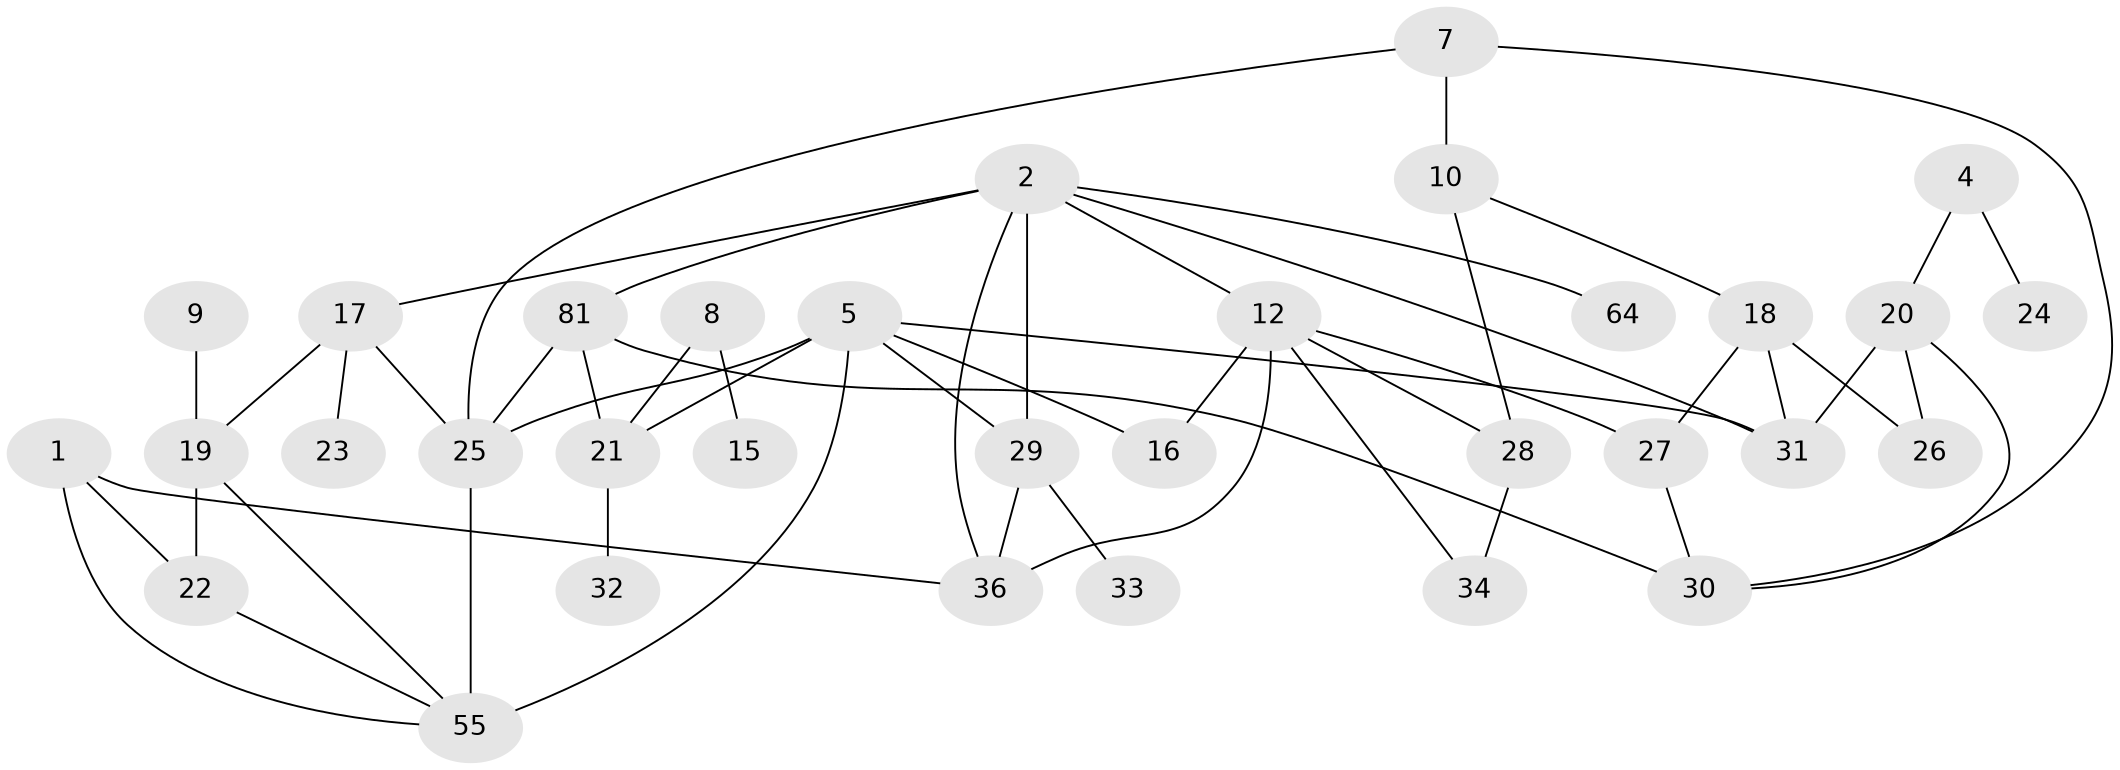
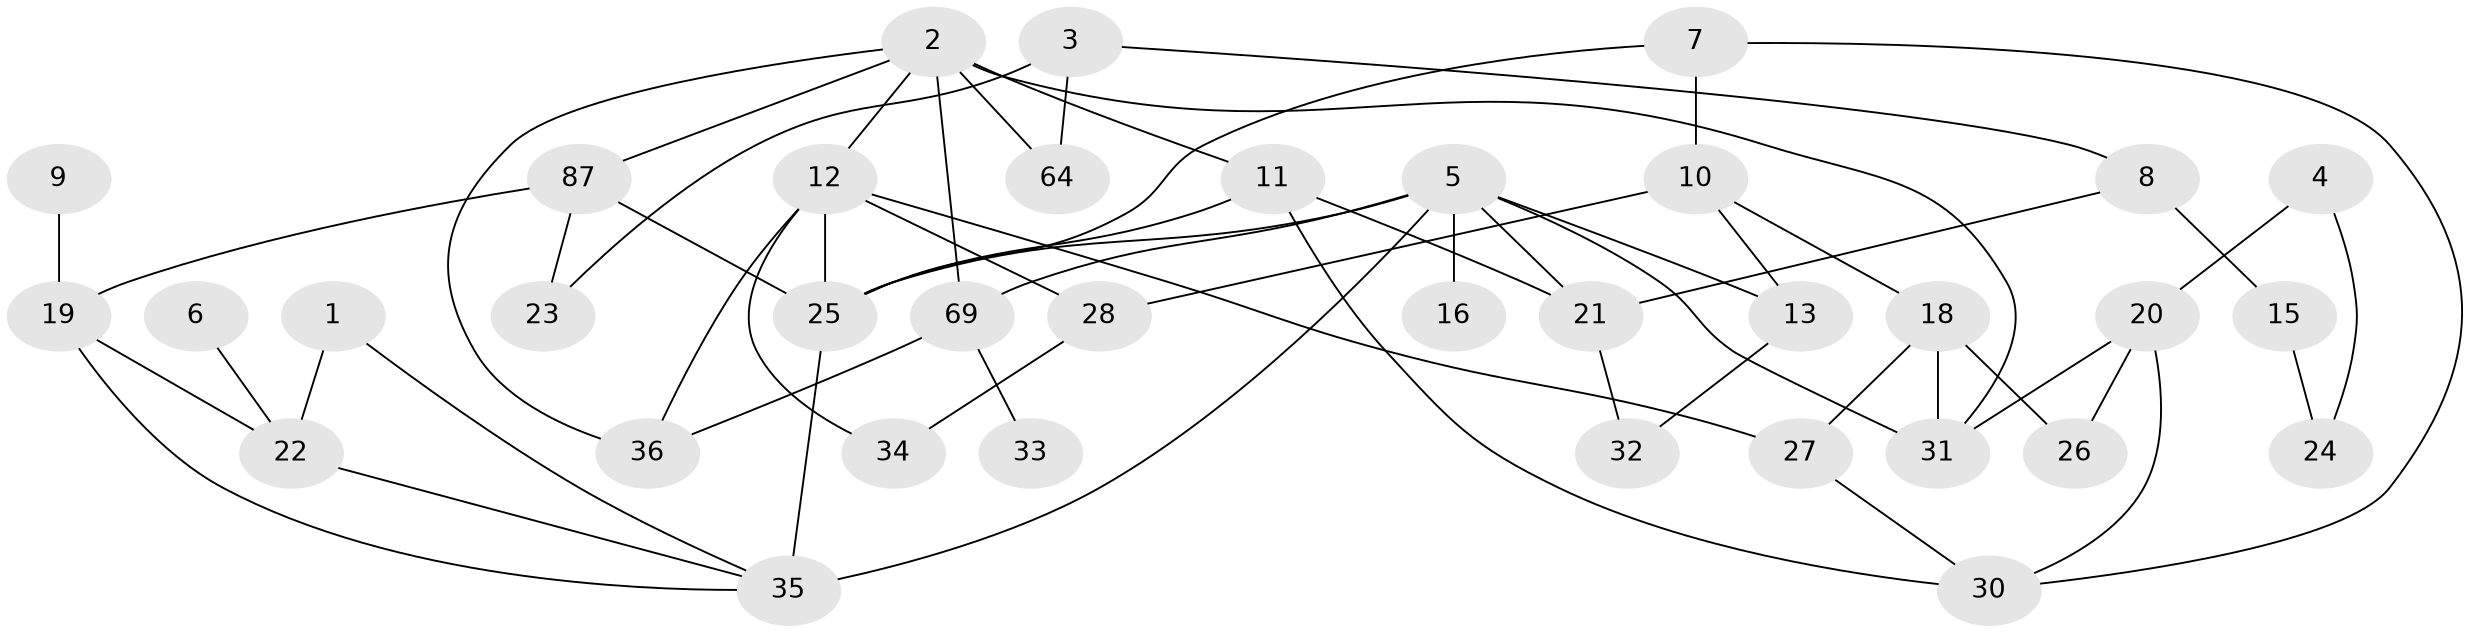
none -> (1071, 42)
none -> (196, 316)
(351, 316) -> (579, 179)
(575, 316) -> (1273, 179)
none -> (1801, 316)
(1217, 385) -> (825, 248)
none -> (2303, 385)
(1027, 454) -> (962, 316)
(518, 537) -> none
(471, 728) -> (789, 591)
